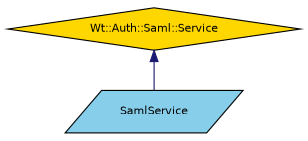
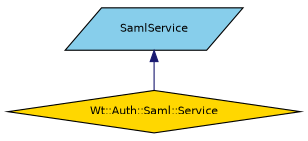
(154, 76) -> (154, 76)
